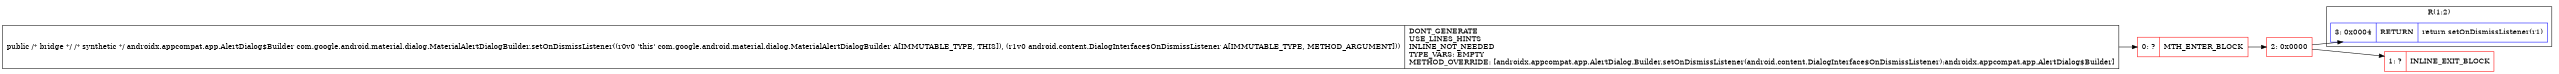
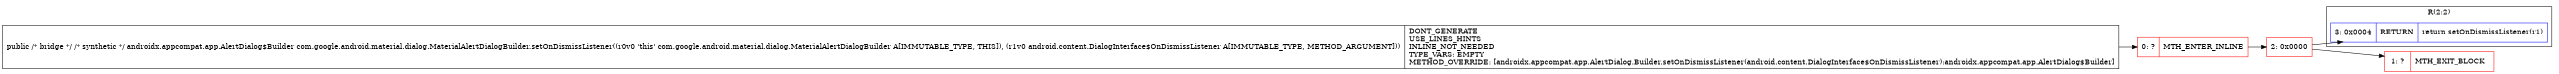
(2439, 13) -> (2439, 13)
(2204, 47) -> (2204, 47)
(2450, 61) -> (2450, 61)
